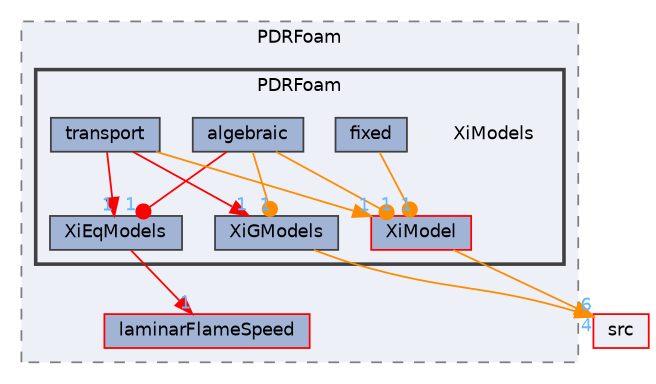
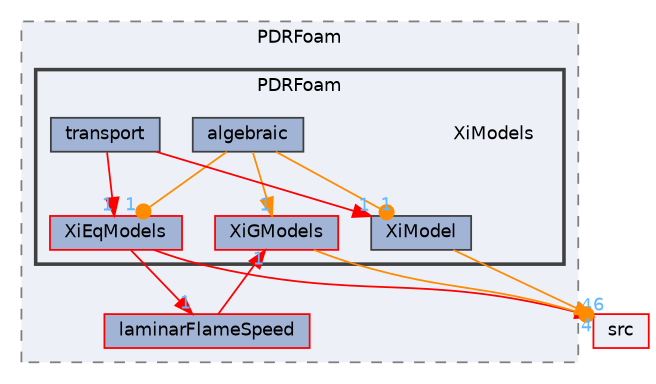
(371, 135) -> none
(258, 171) -> (258, 171)
(175, 175) -> (236, 289)
(250, 180) -> (250, 180)
(175, 189) -> (188, 179)
(116, 233) -> (116, 233)
(277, 233) -> (277, 233)
(421, 233) -> (421, 233)
(446, 285) -> (405, 277)
none -> (364, 286)
